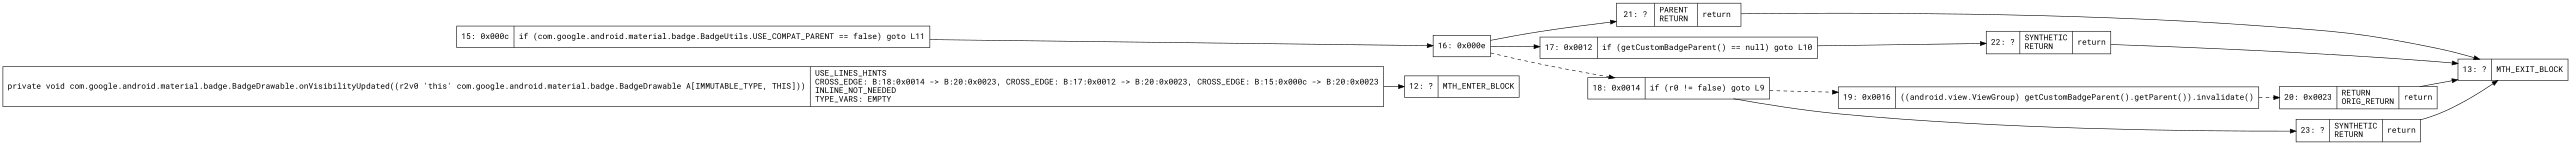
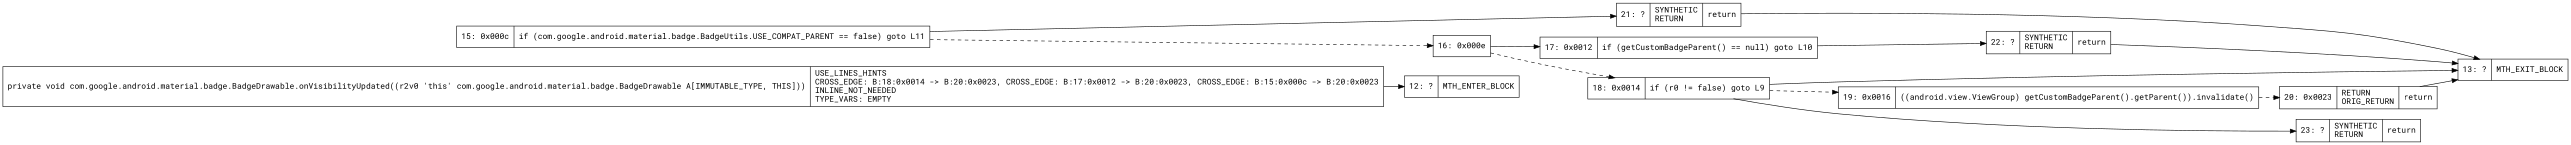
(1674, 10) -> (1676, 10)
(1550, 30) -> (1270, 24)
(1179, 43) -> (1179, 43)
(2458, 105) -> (2111, 76)
